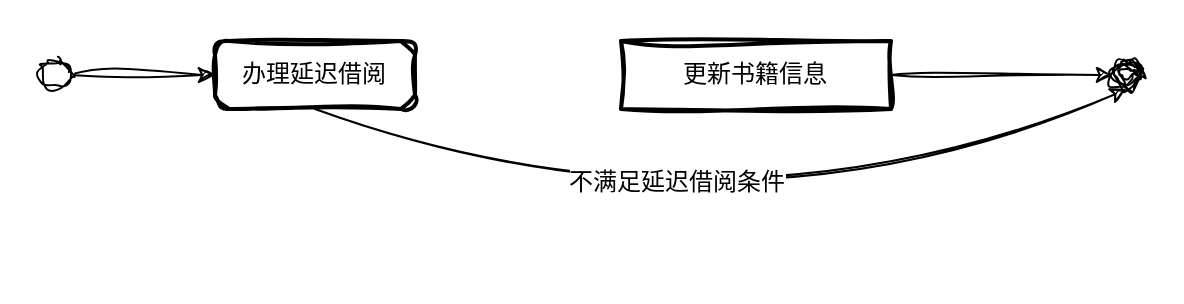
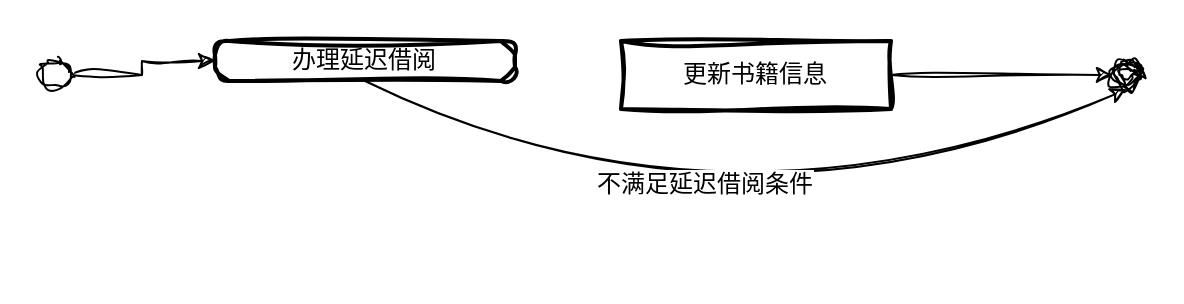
(315, 75) -> (365, 61)
